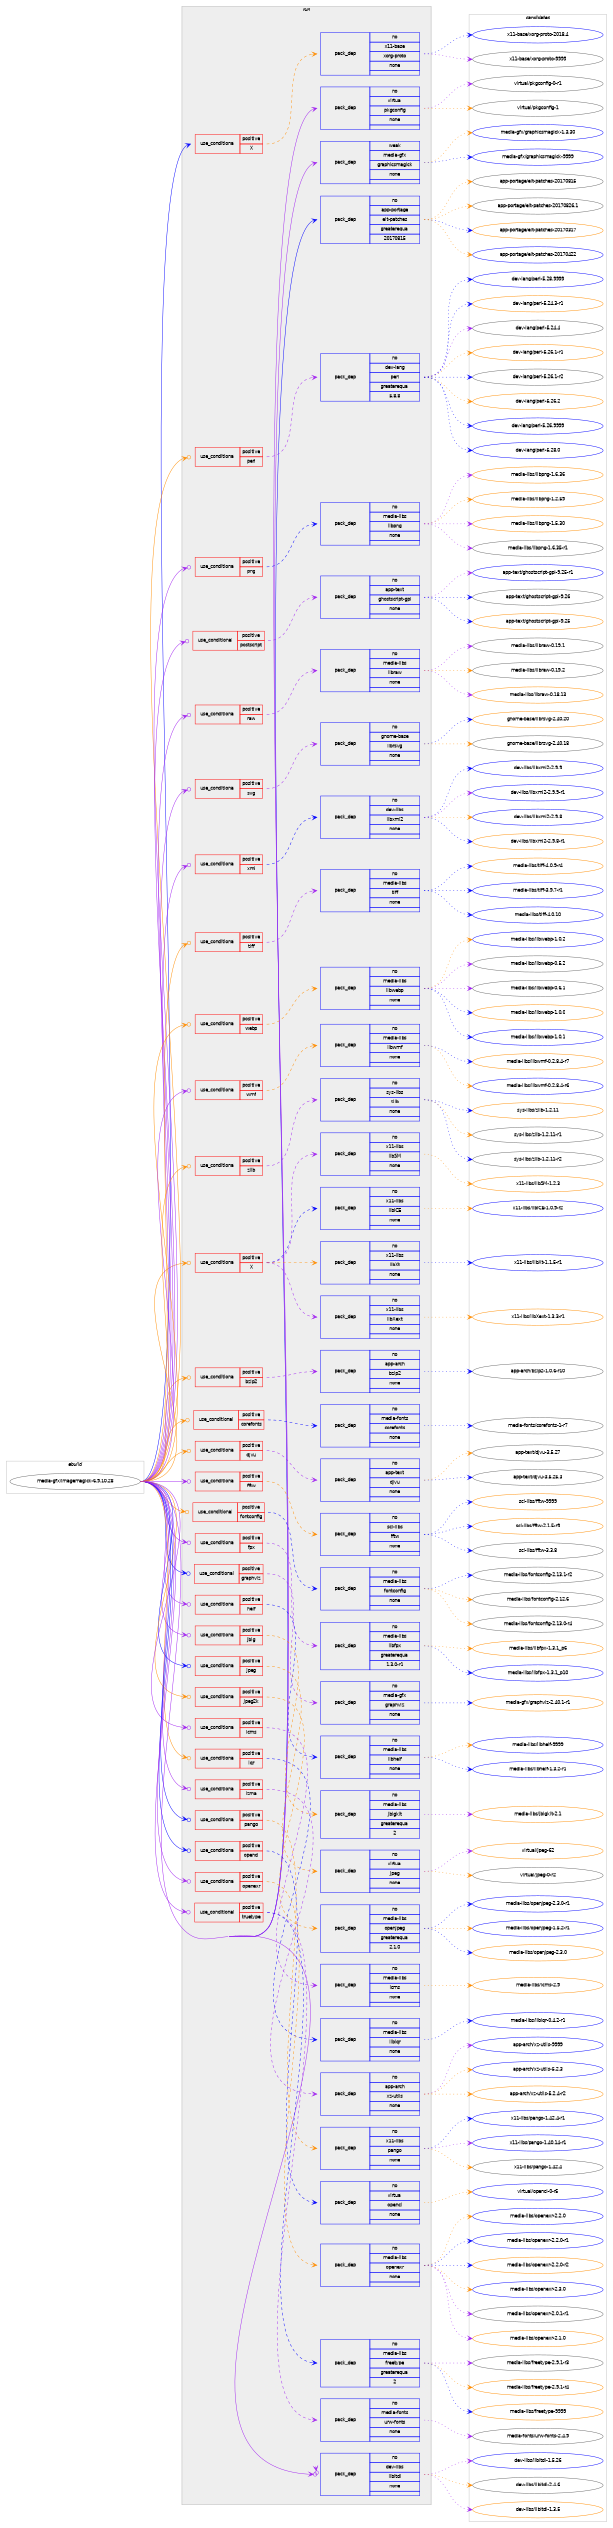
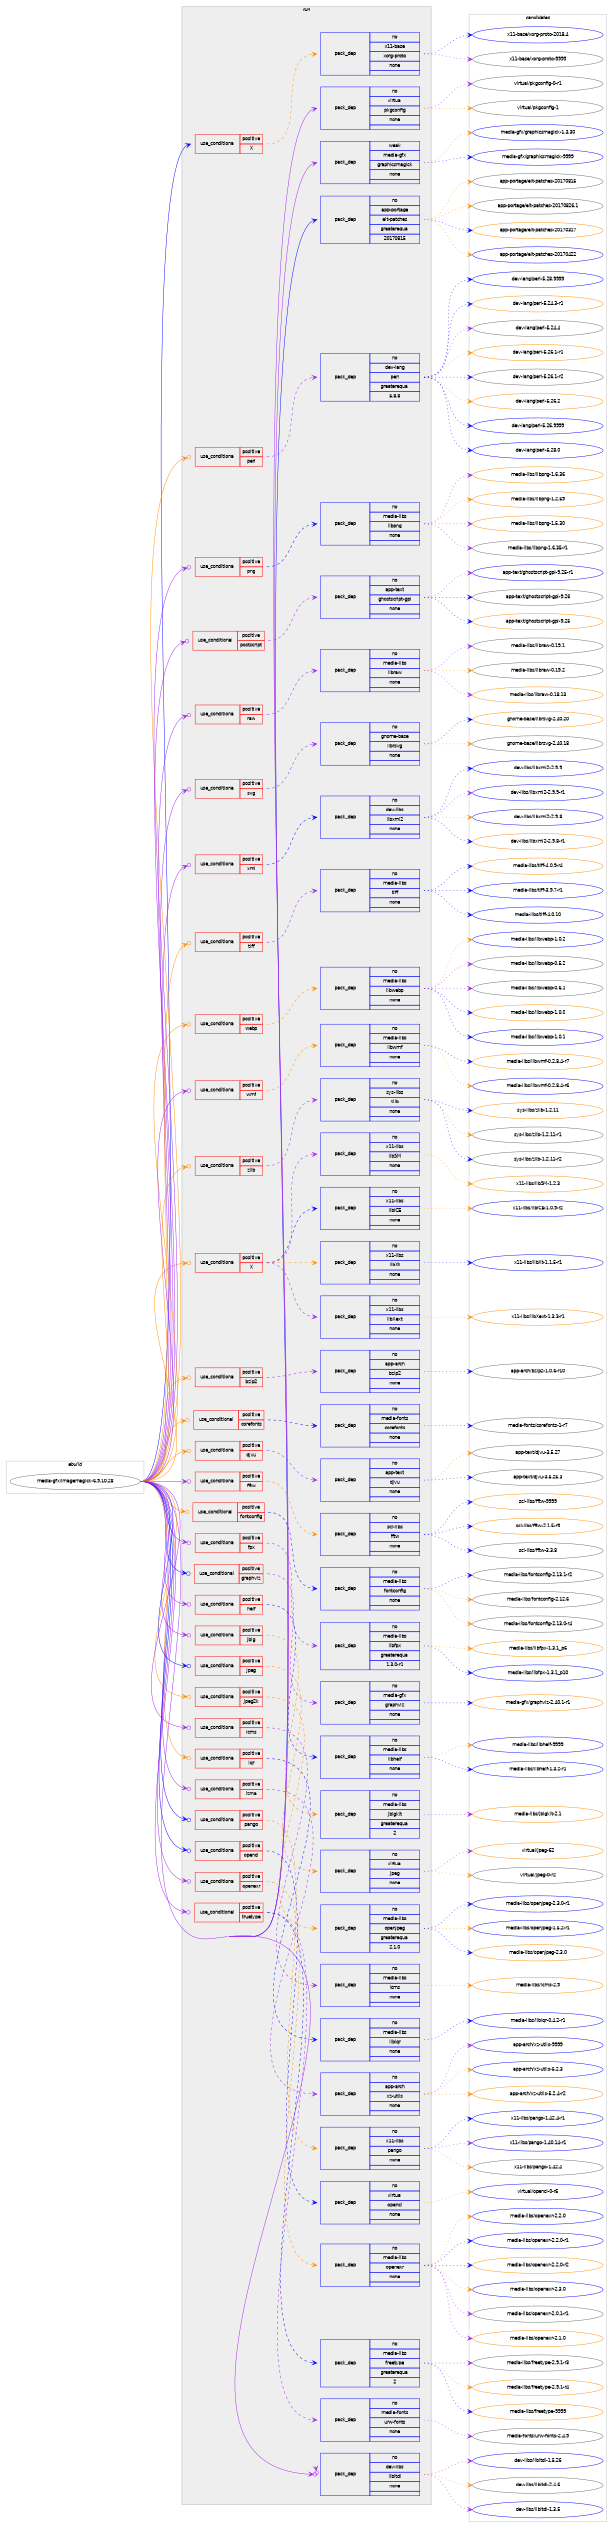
(538, 2510) -> (538, 2510)
